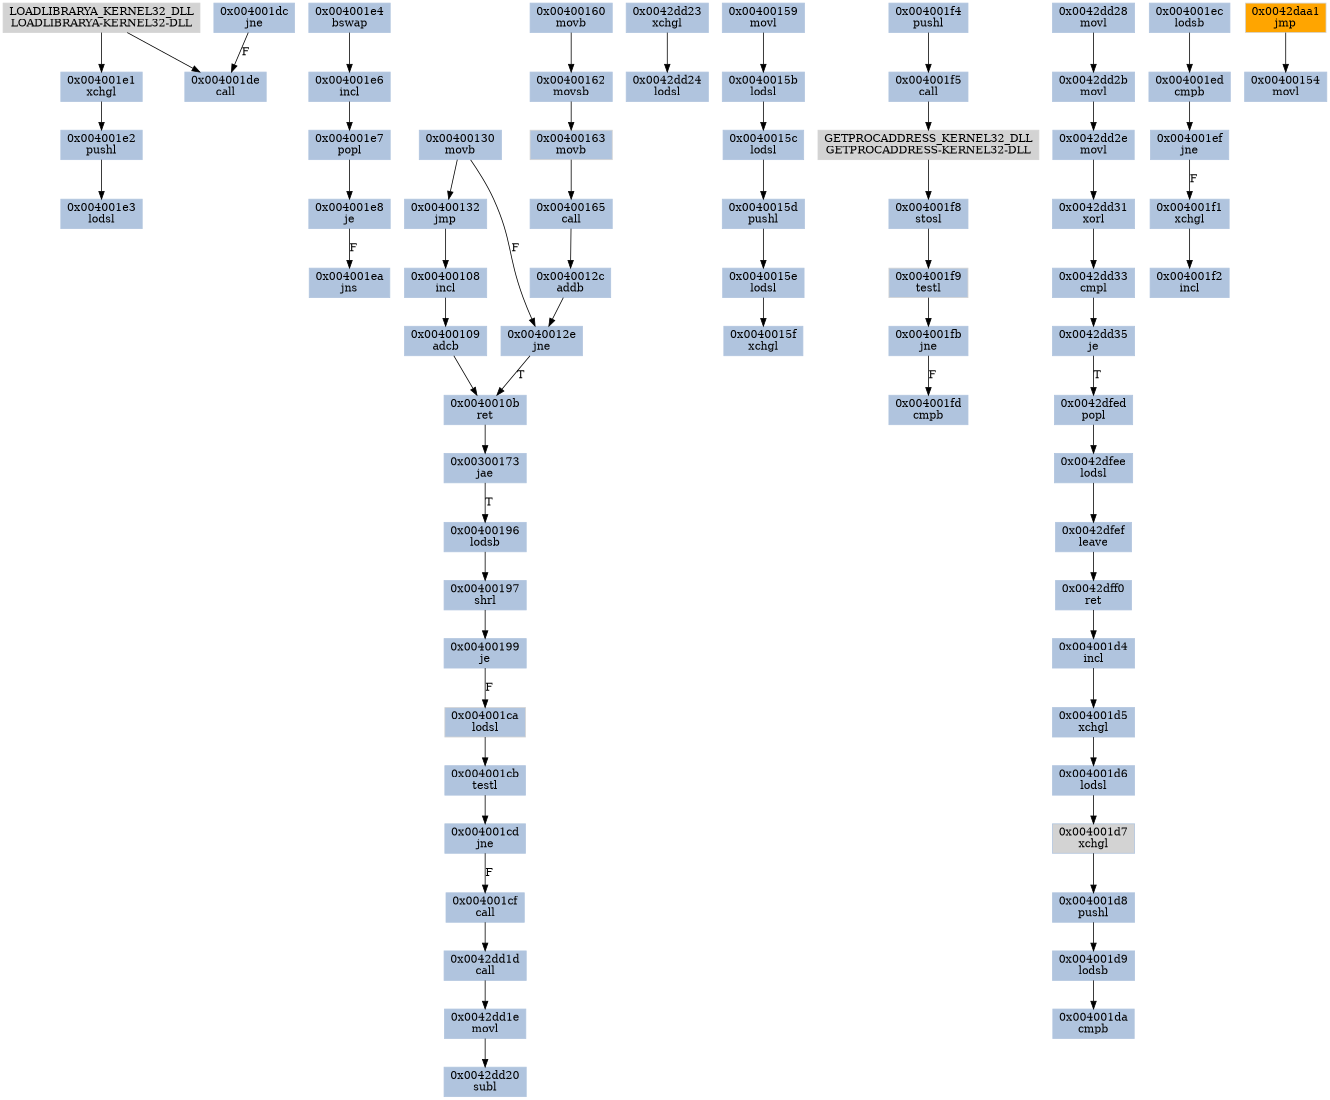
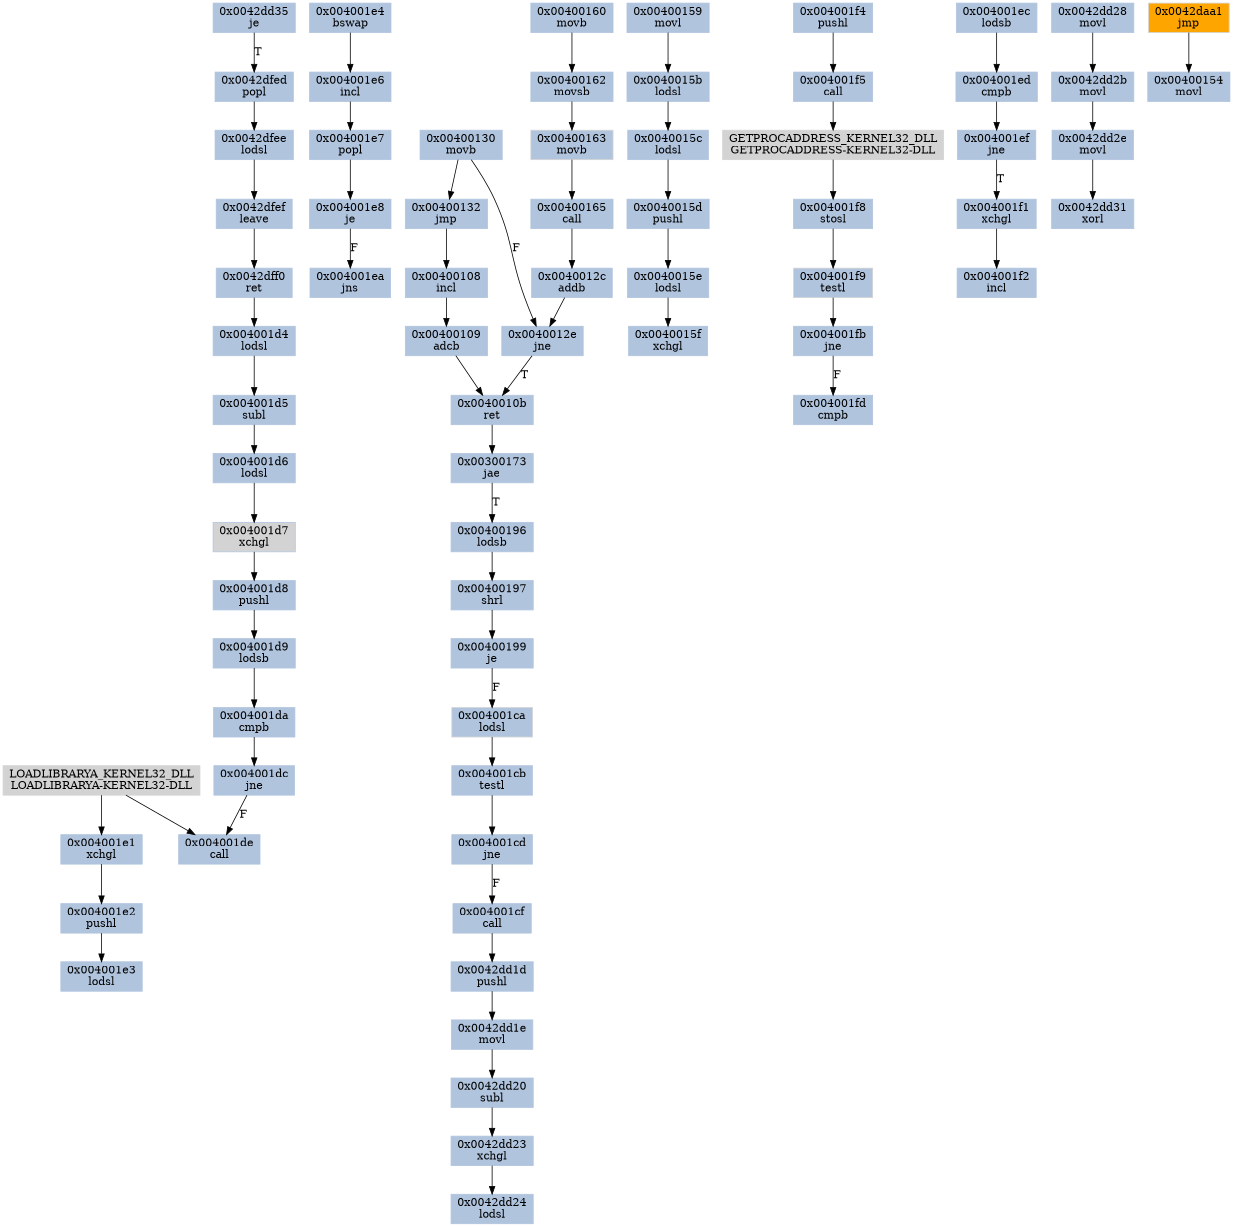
(1193, 179) -> (1001, 179)
(1094, 283) -> none
(1094, 653) -> (254, 341)
(1094, 722) -> (254, 410)
none -> (254, 747)
(485, 966) -> (492, 976)
none -> (492, 1118)
